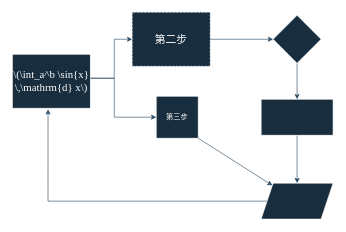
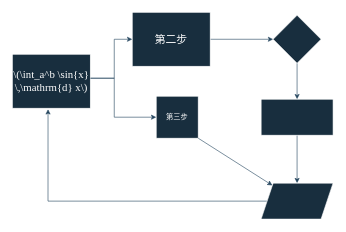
(171, 39) -> (171, 39)
